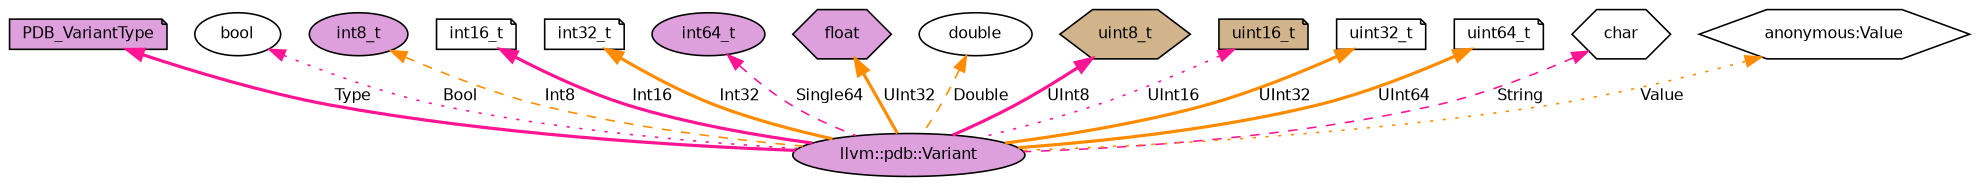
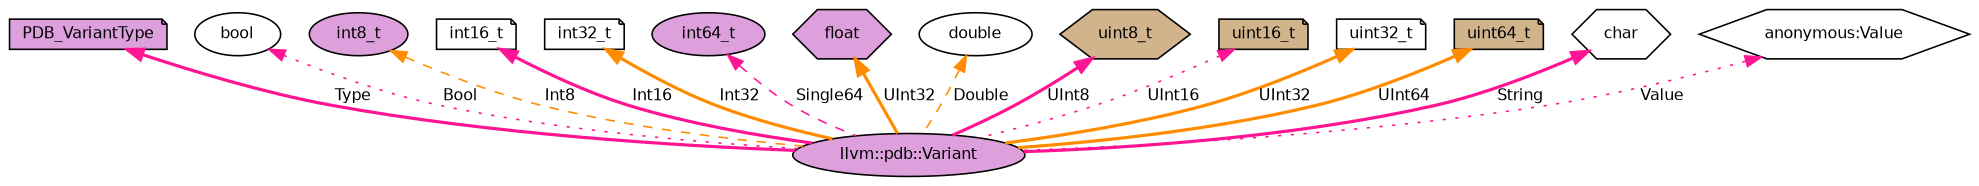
(1499, 34) -> (1499, 34)
(1386, 115) -> (1386, 115)
(1387, 126) -> (1387, 126)
